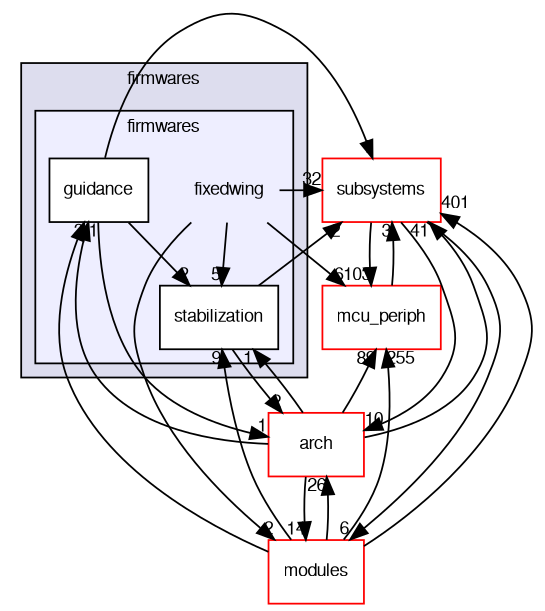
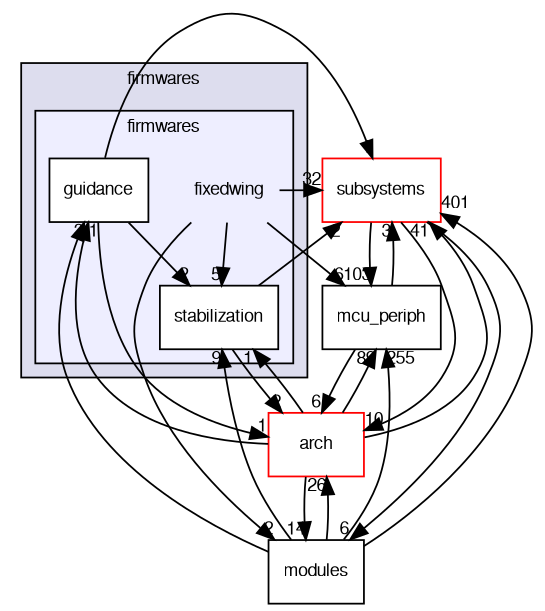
(382, 317) -> (382, 317)
none -> (341, 373)
(316, 572) -> (316, 572)
